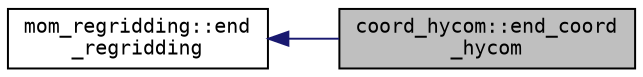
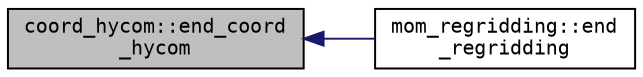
(314, 39) -> (349, 39)
